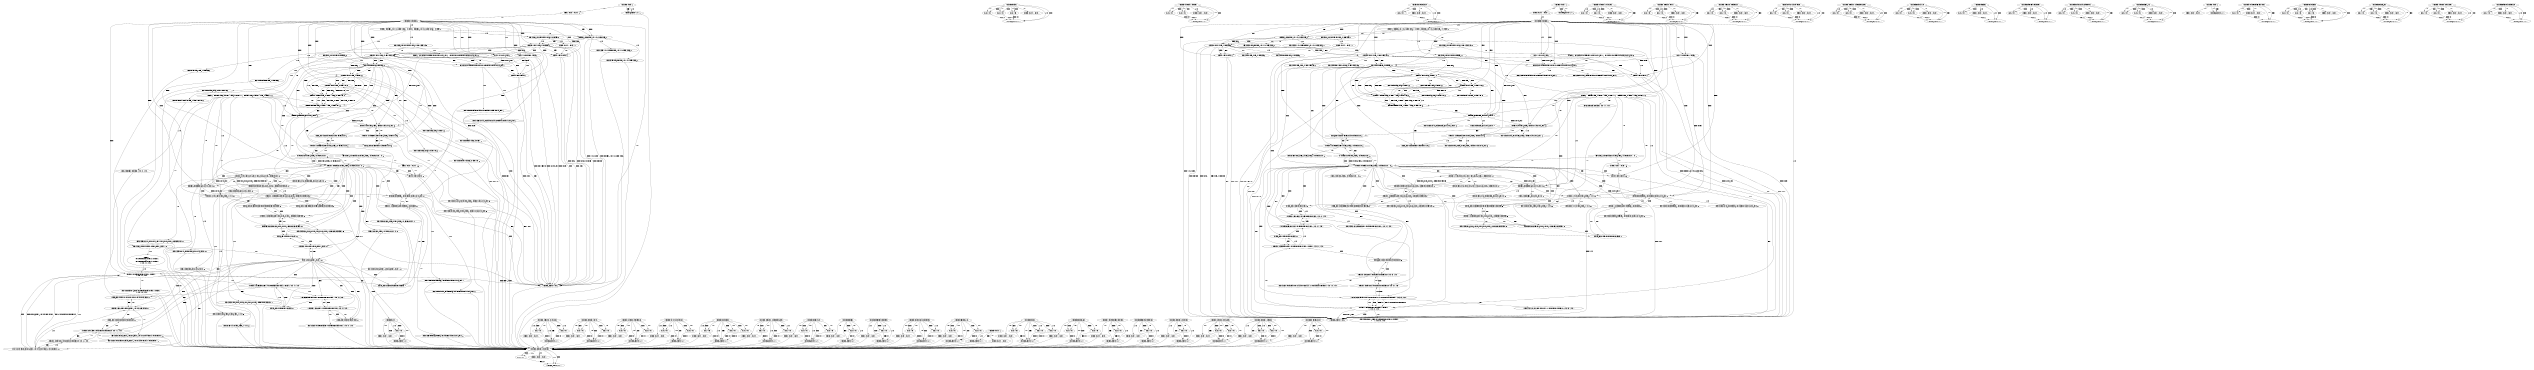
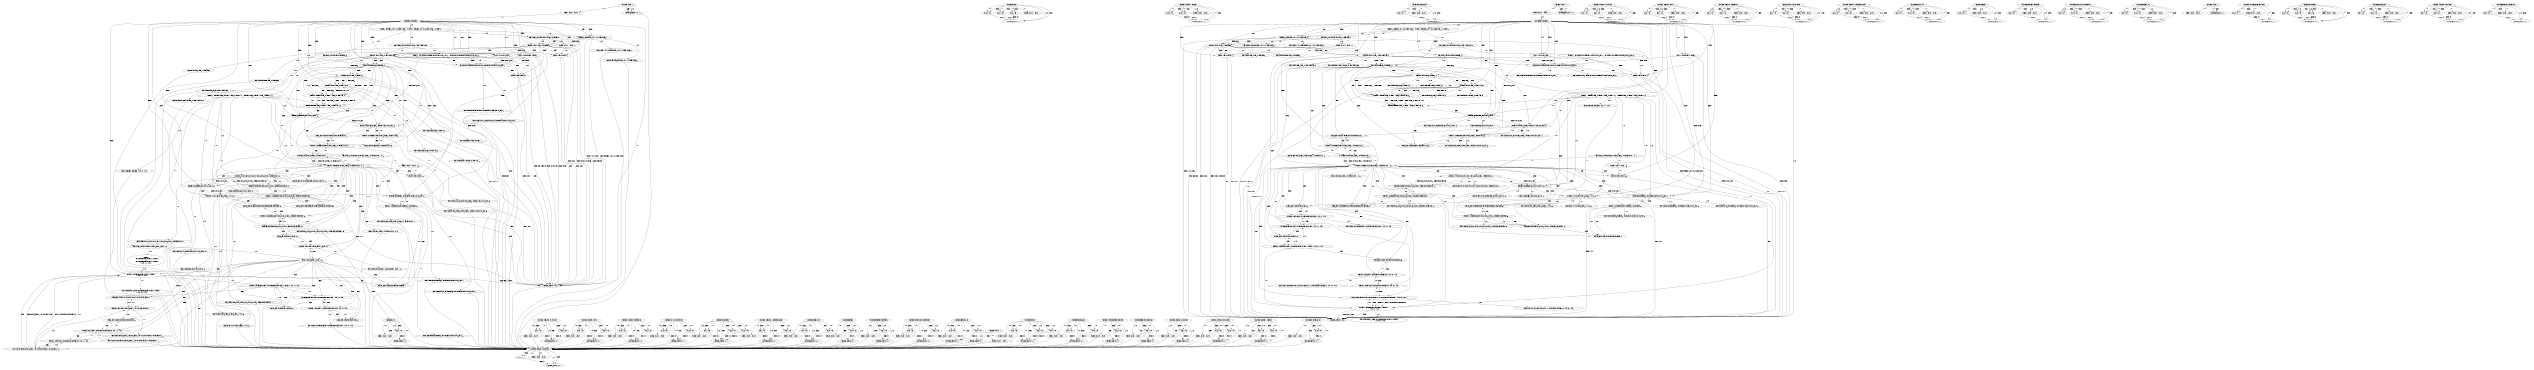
none -> (348, 258)
(129, 303) -> (129, 303)
